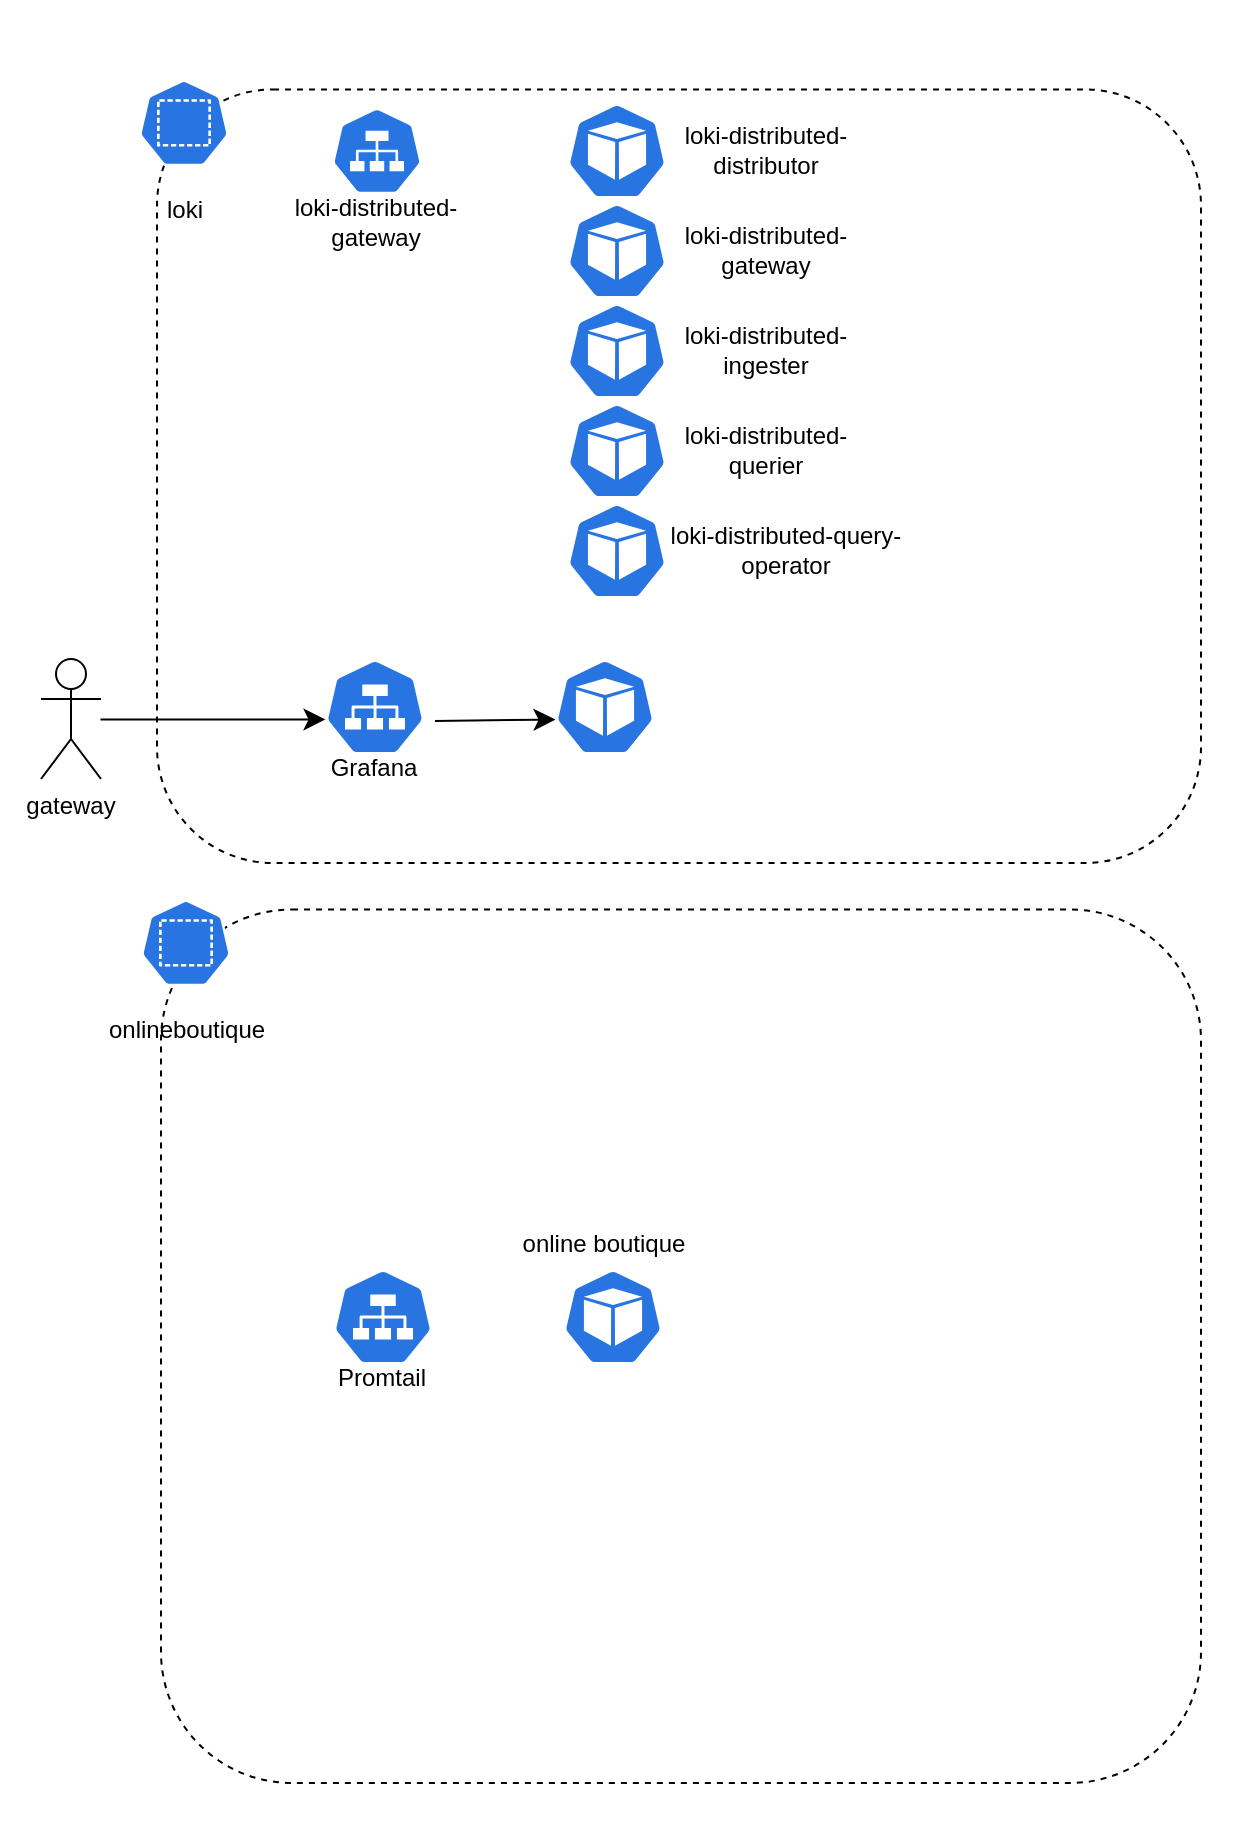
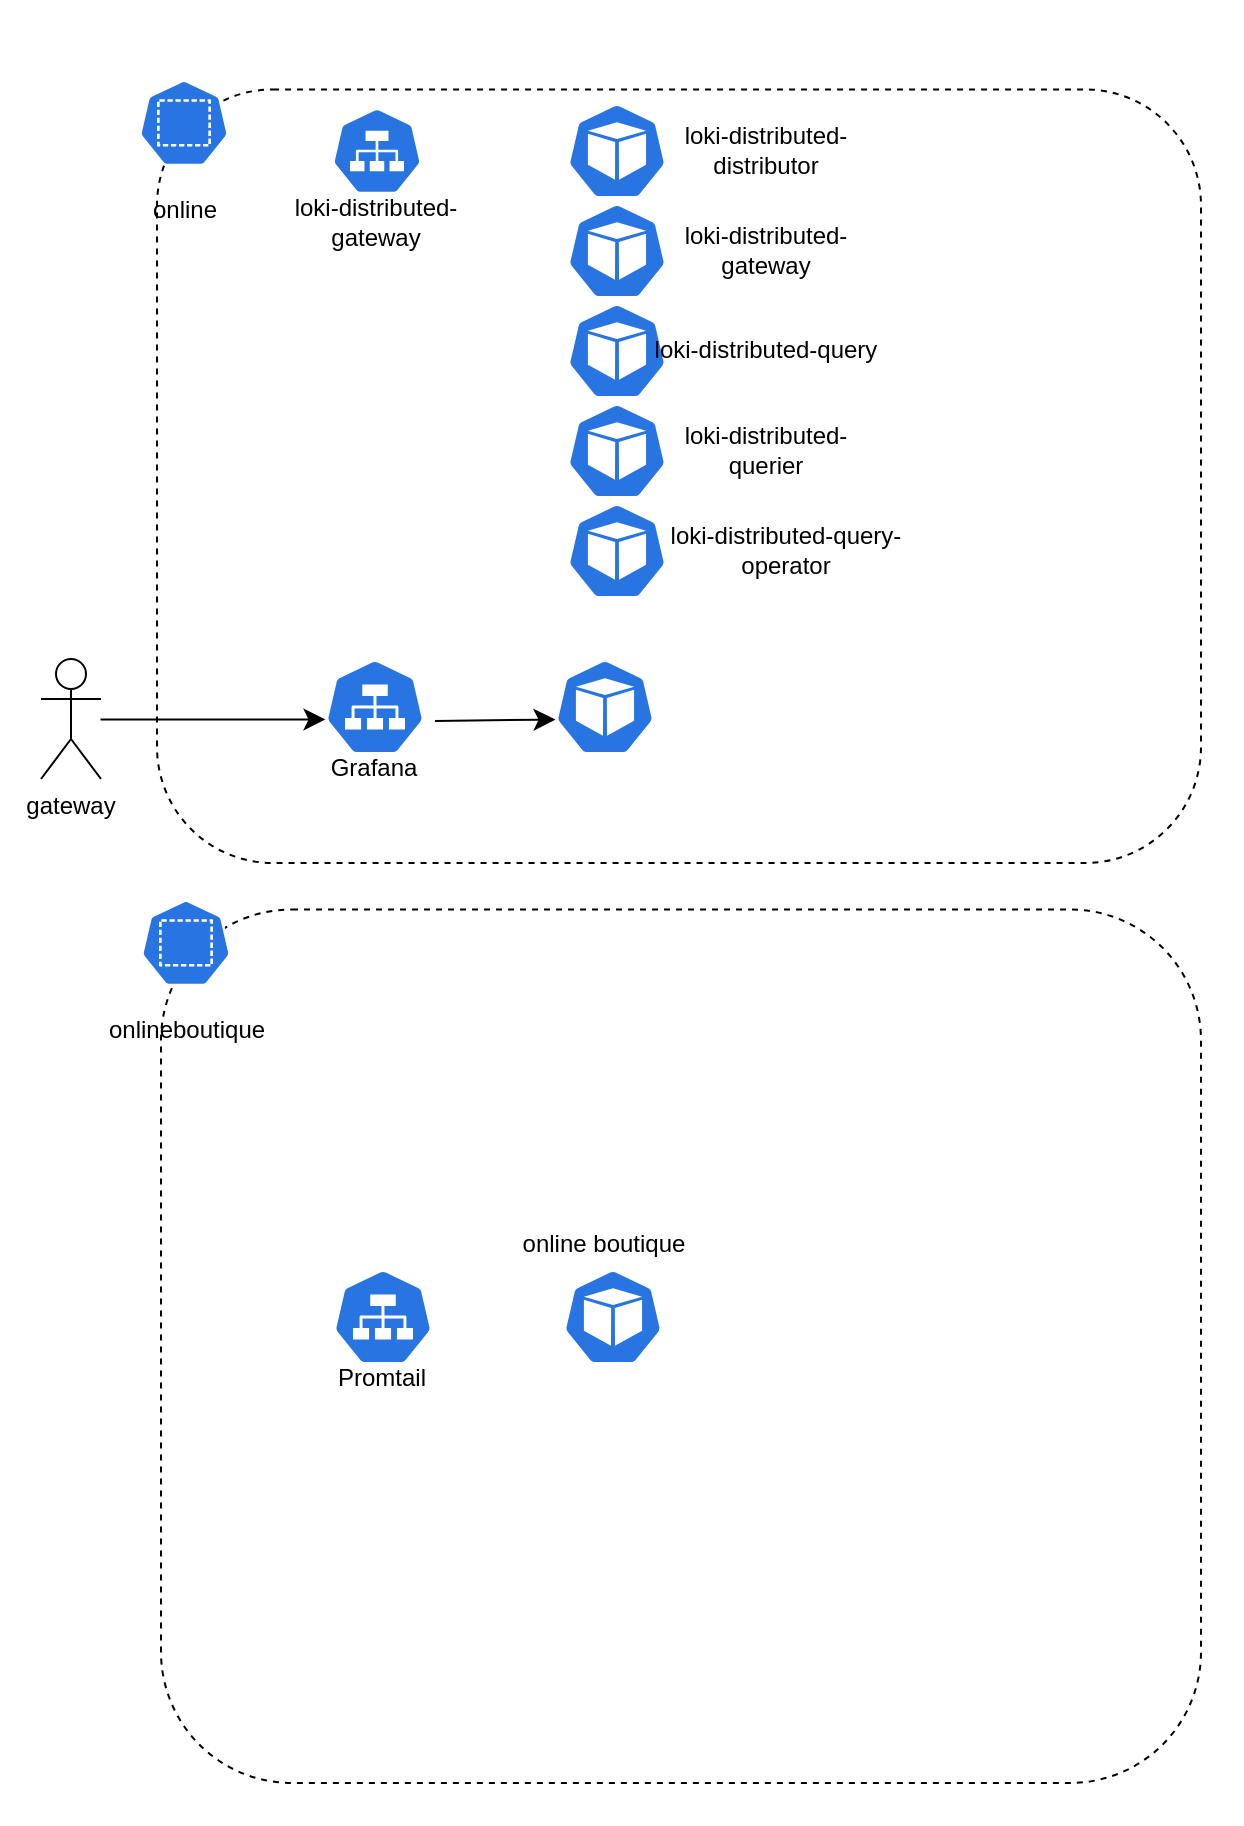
(186, 211) -> (186, 211)
(767, 351) -> (767, 351)
